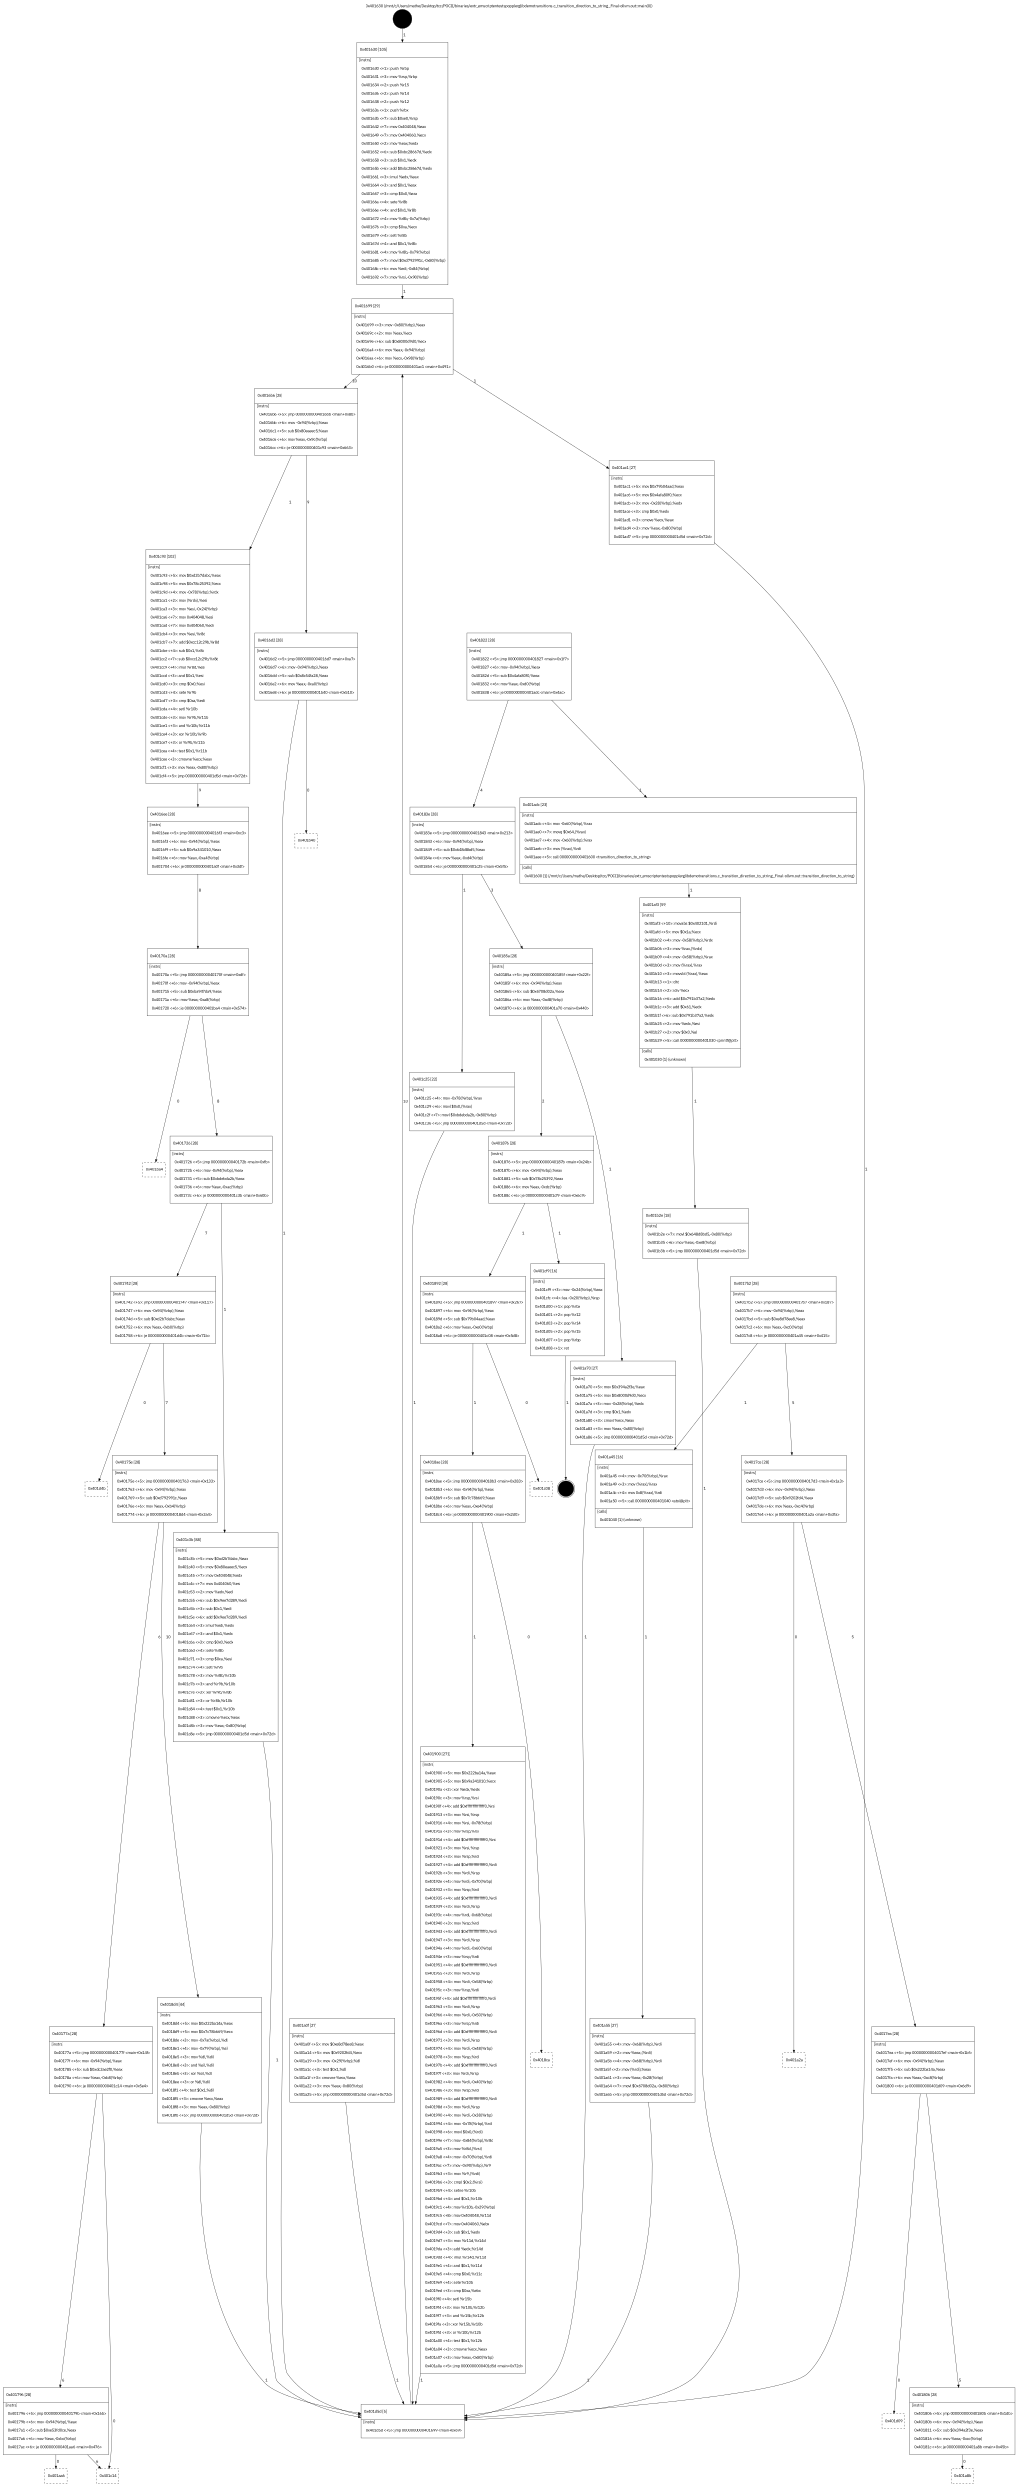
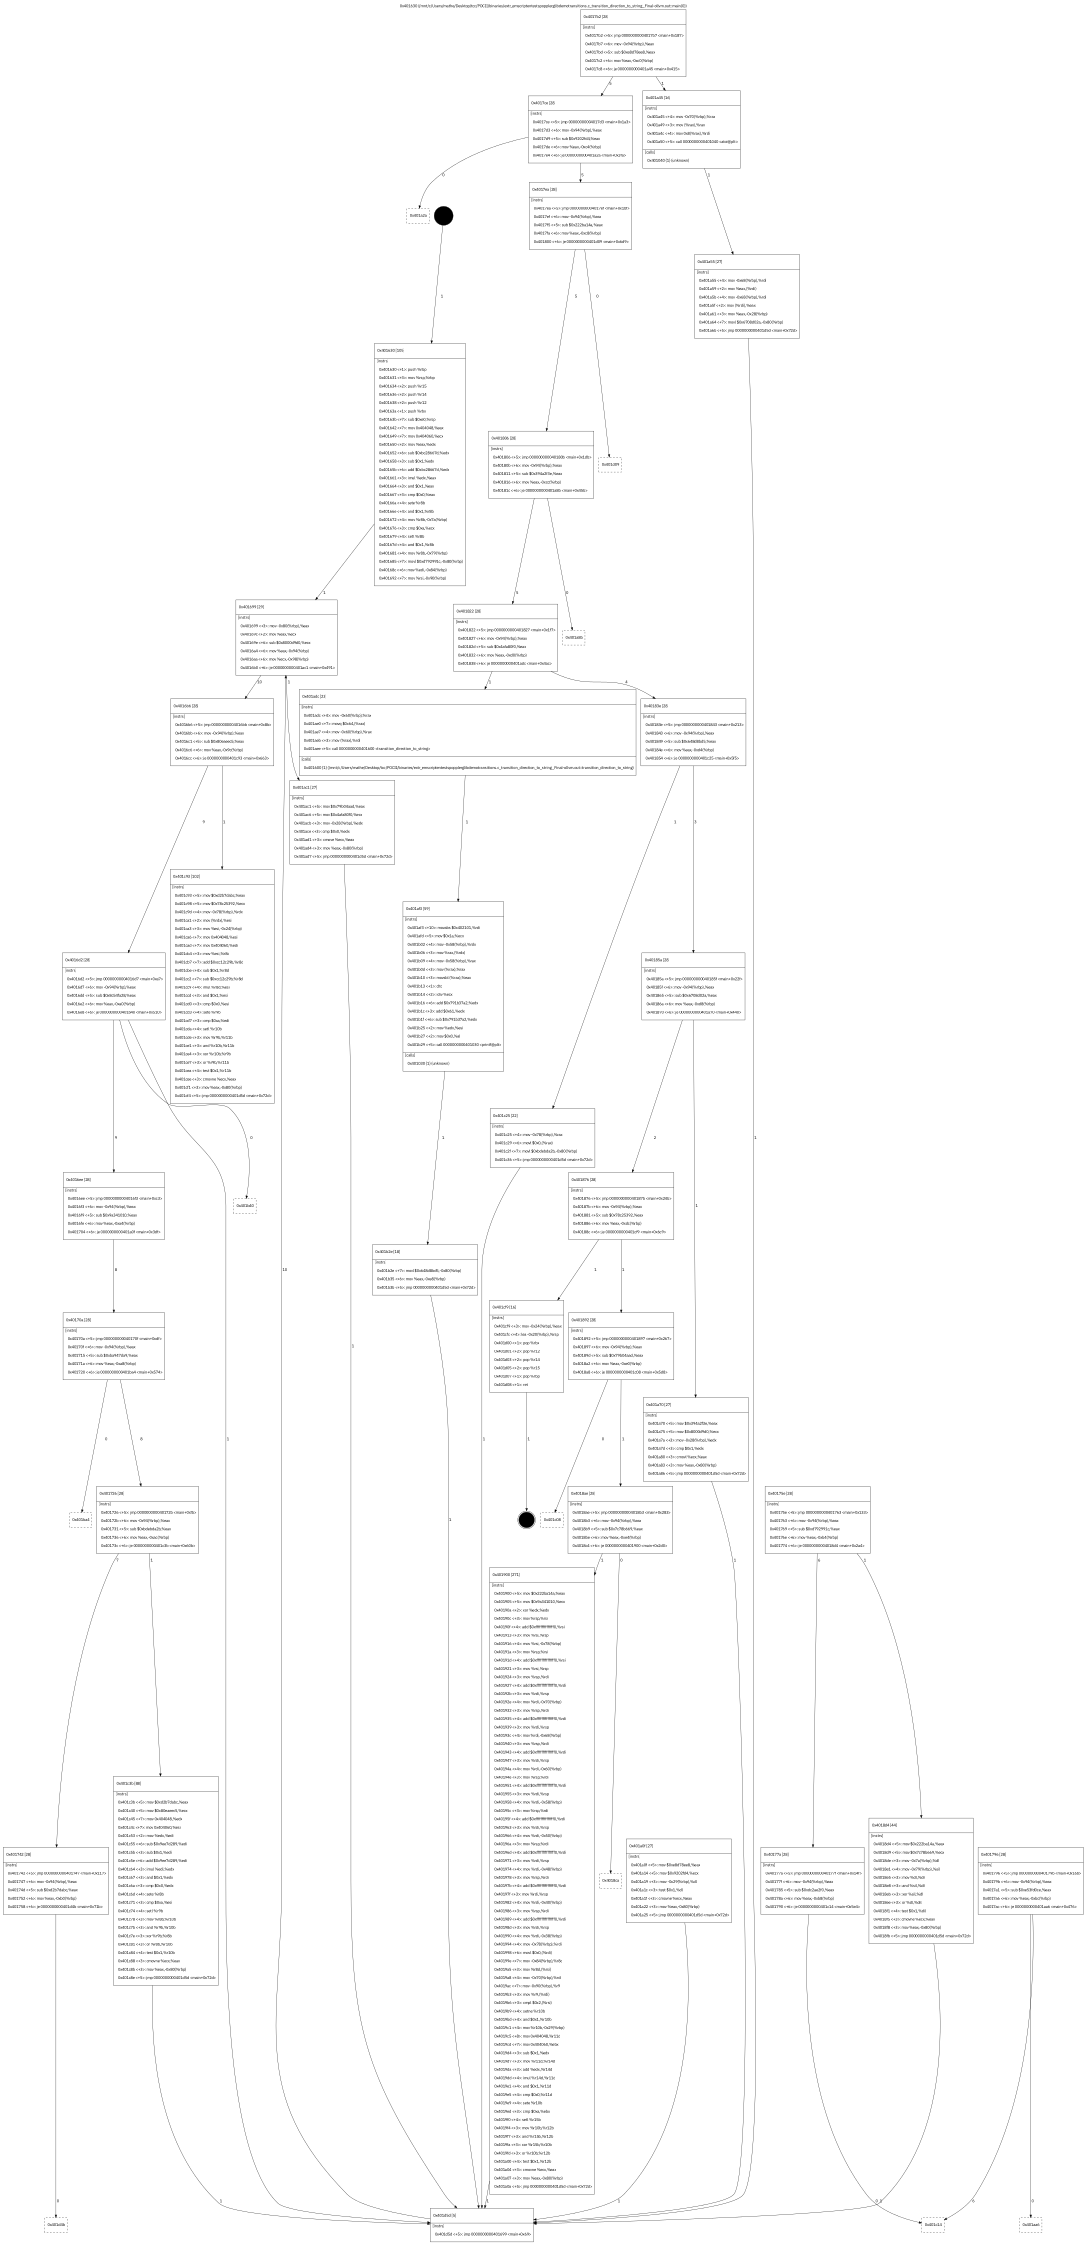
none -> (524, 550)
(198, 794) -> (114, 1095)
(164, 1398) -> none
(168, 1637) -> (865, 1560)
(79, 2239) -> none
